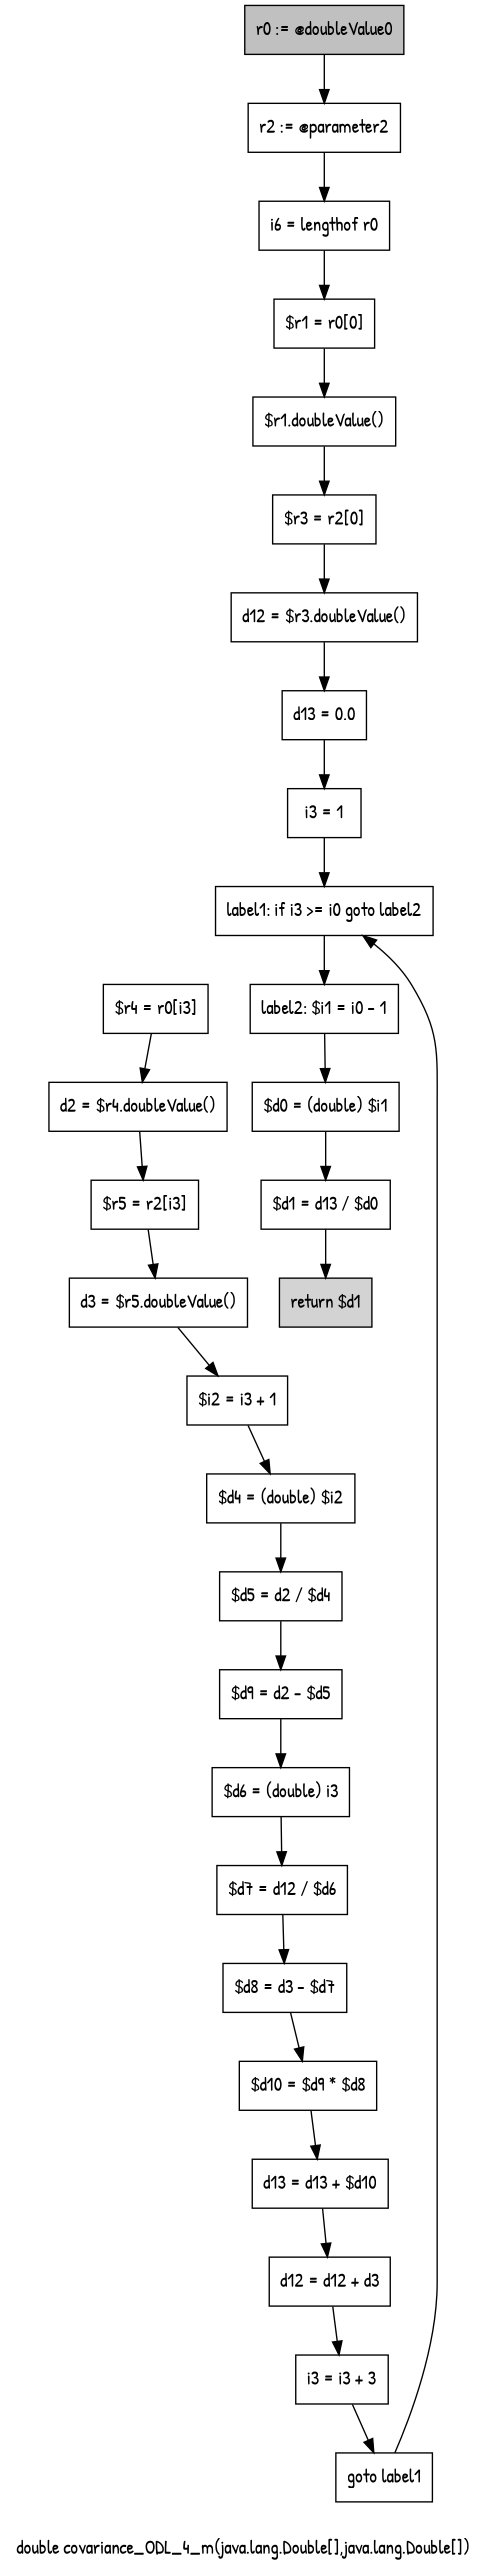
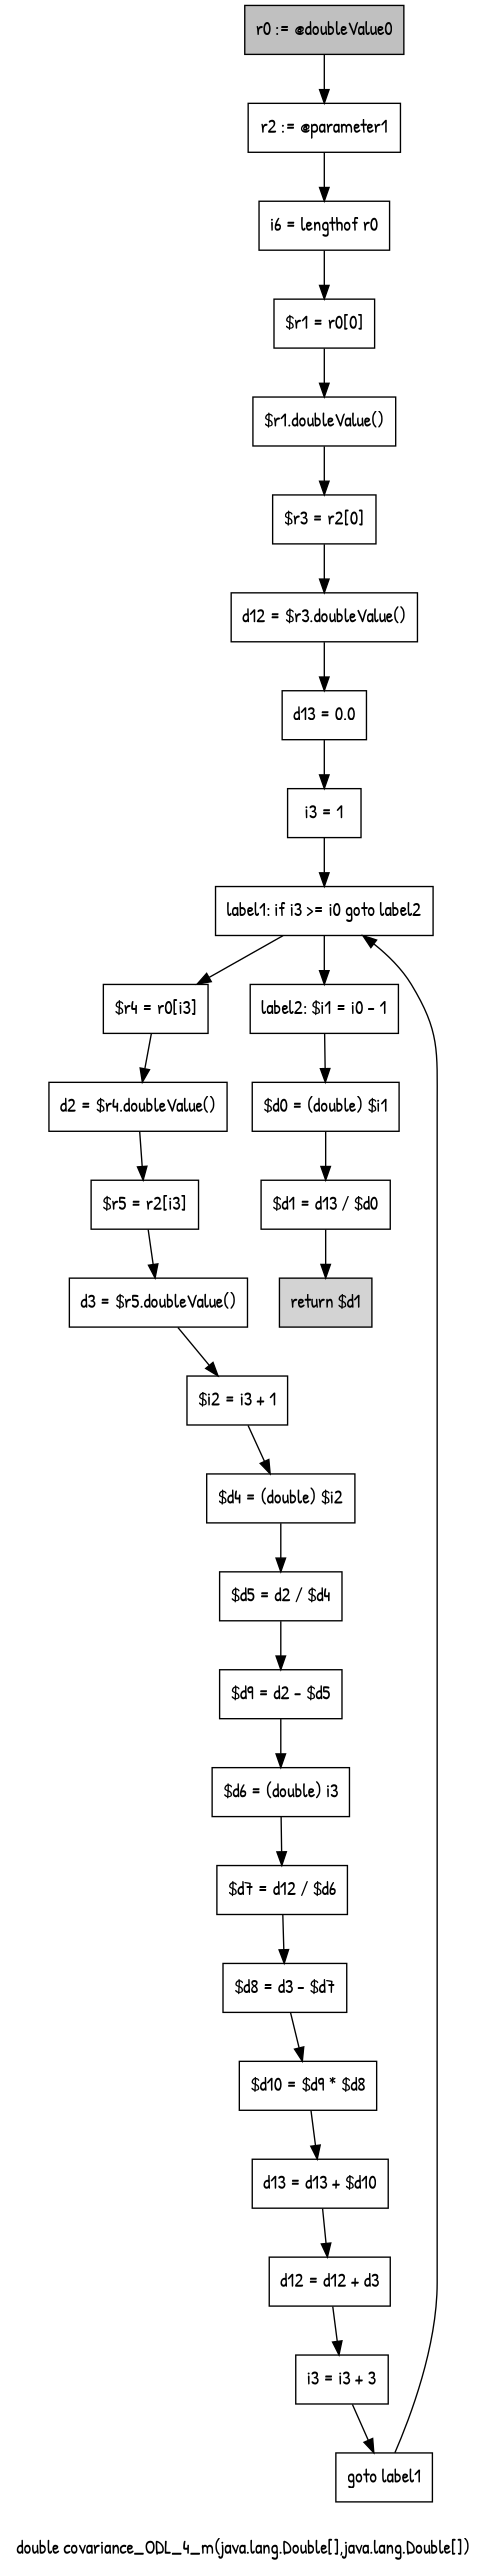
(324, 128) -> (324, 128)
none -> (246, 957)
